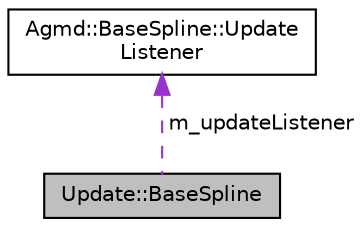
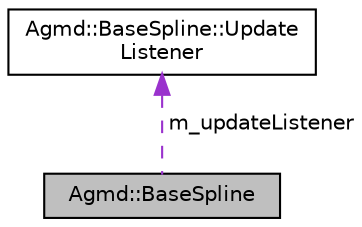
(162, 196) -> (162, 196)
